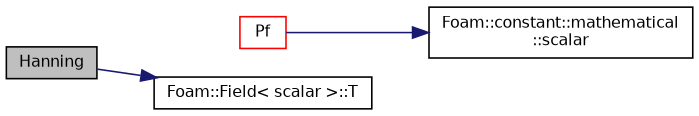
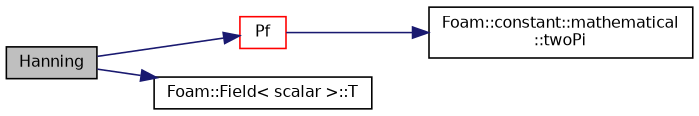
(561, 33) -> (561, 33)
none -> (161, 47)
